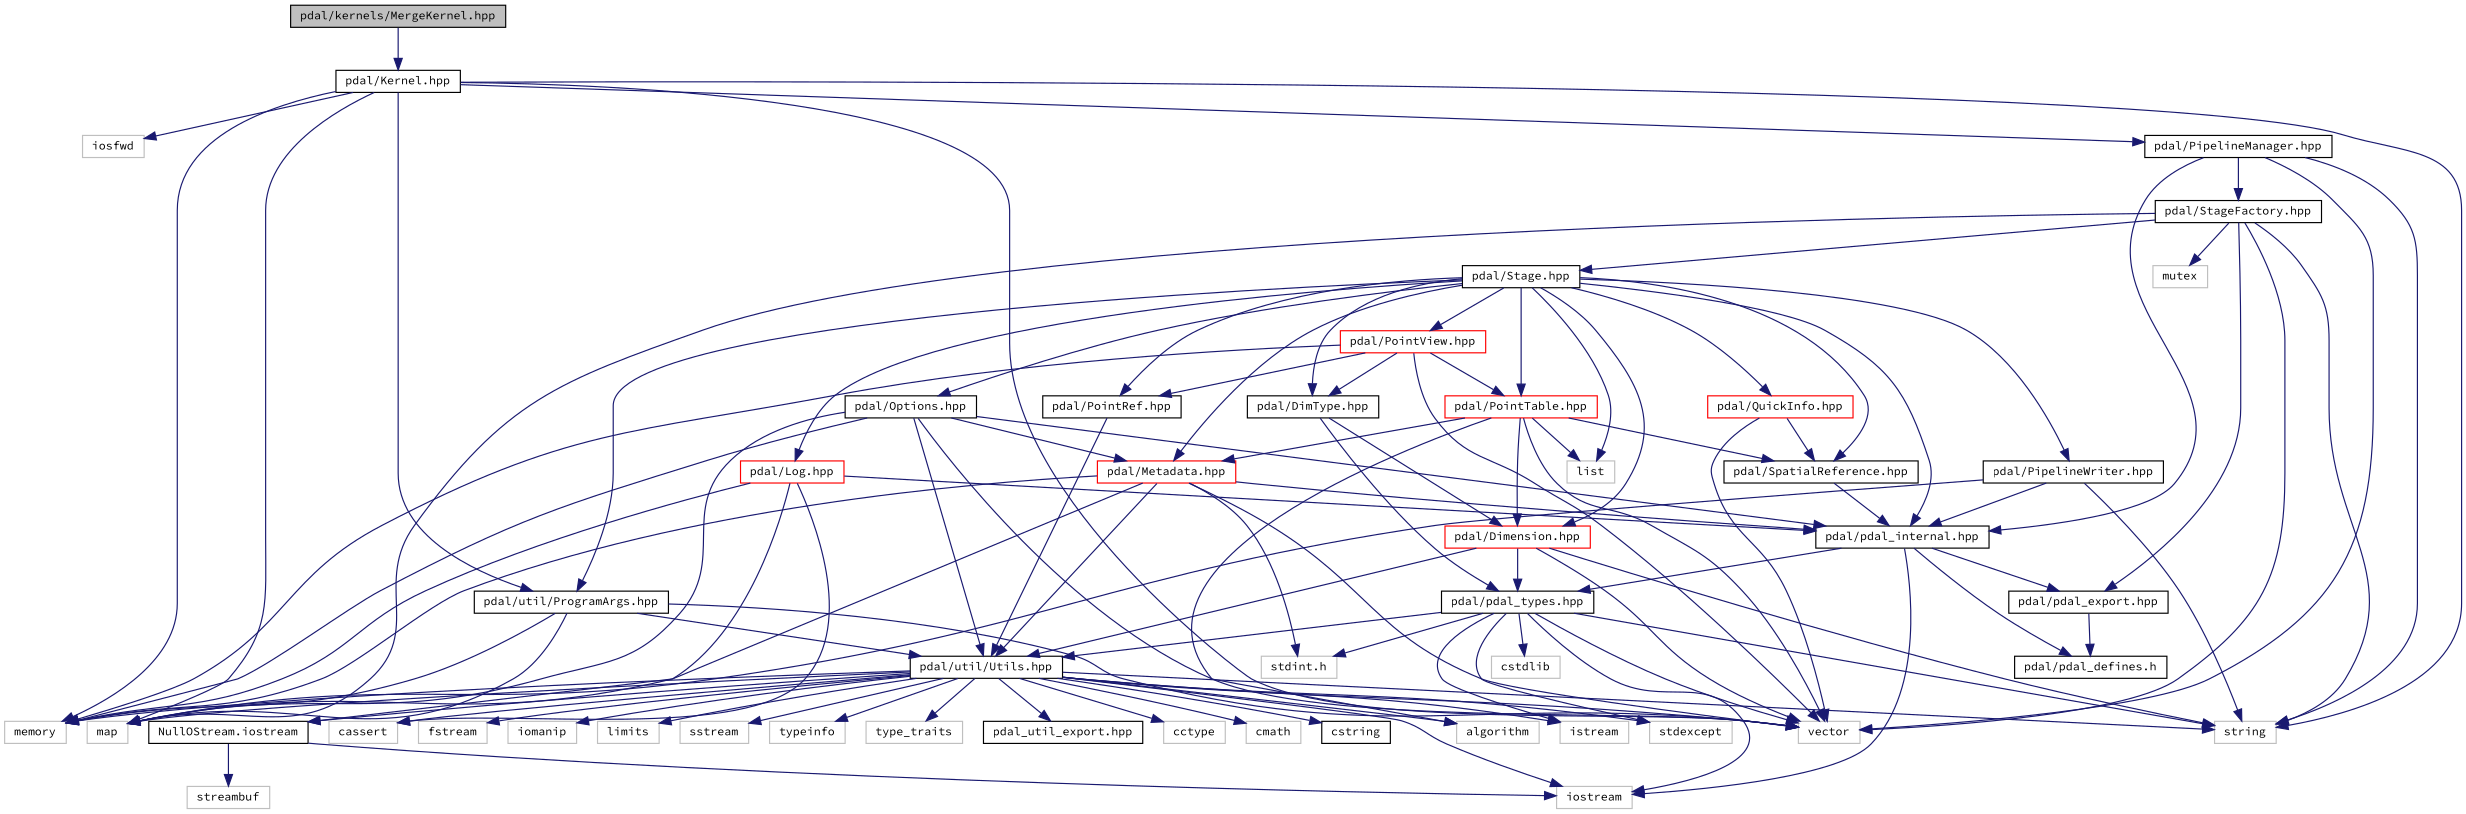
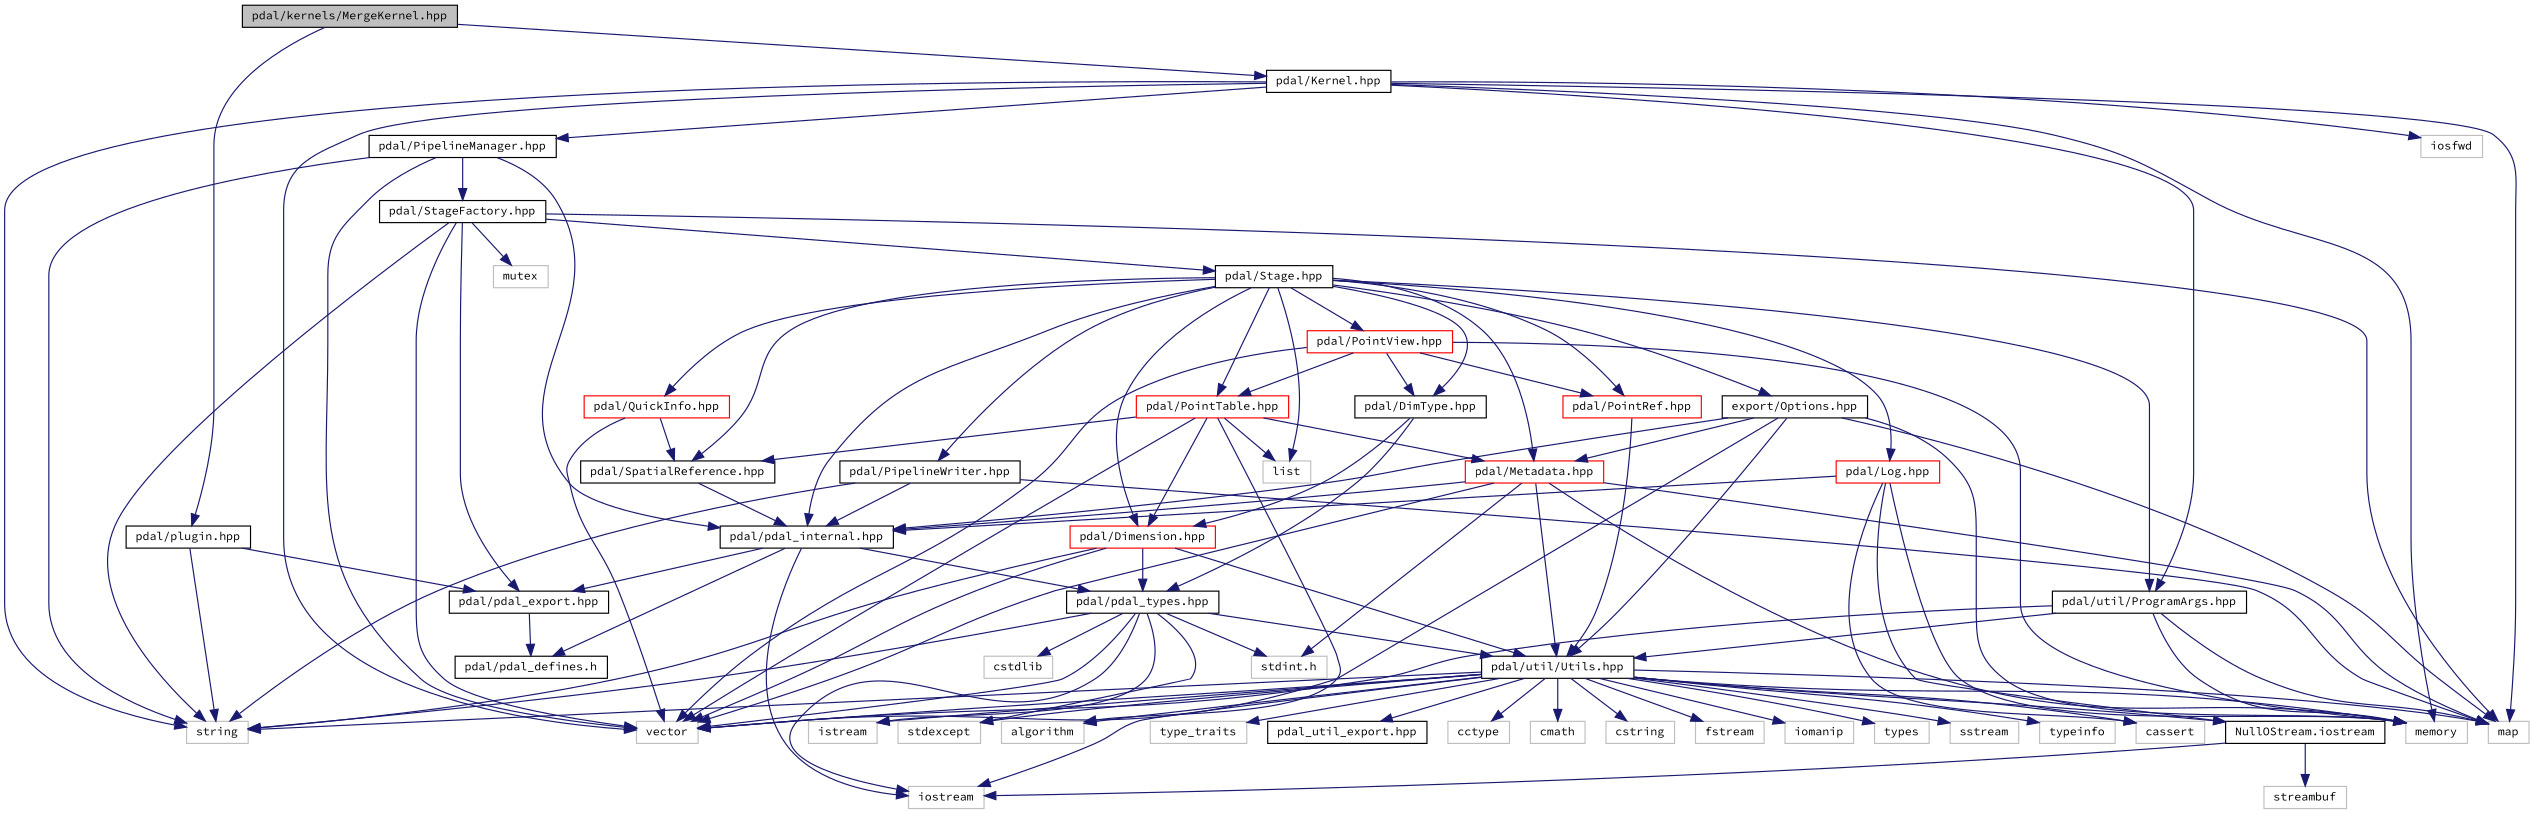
(911, 407) -> (1795, 407)
(1112, 407) -> (1632, 407)
none -> (188, 537)
(628, 732) -> (1902, 732)
(1356, 732) -> (1640, 732)
